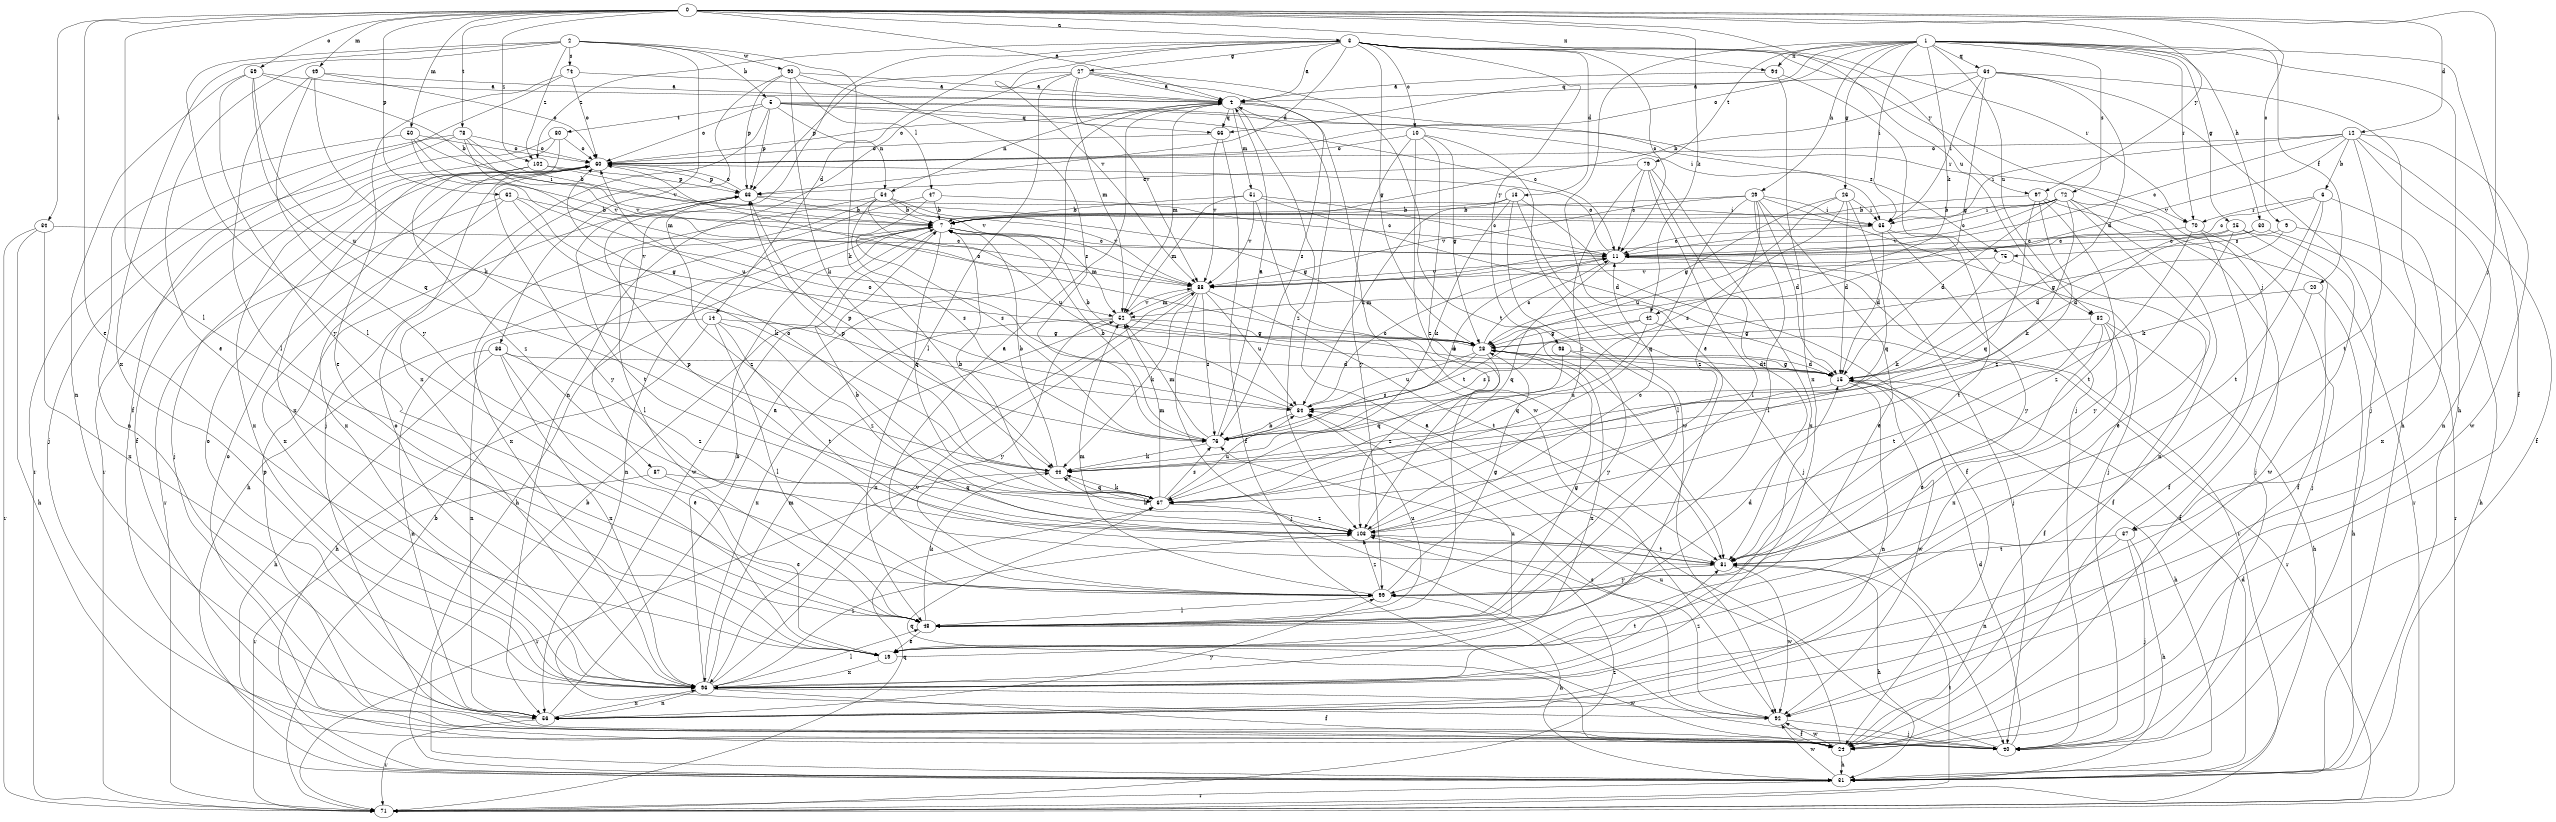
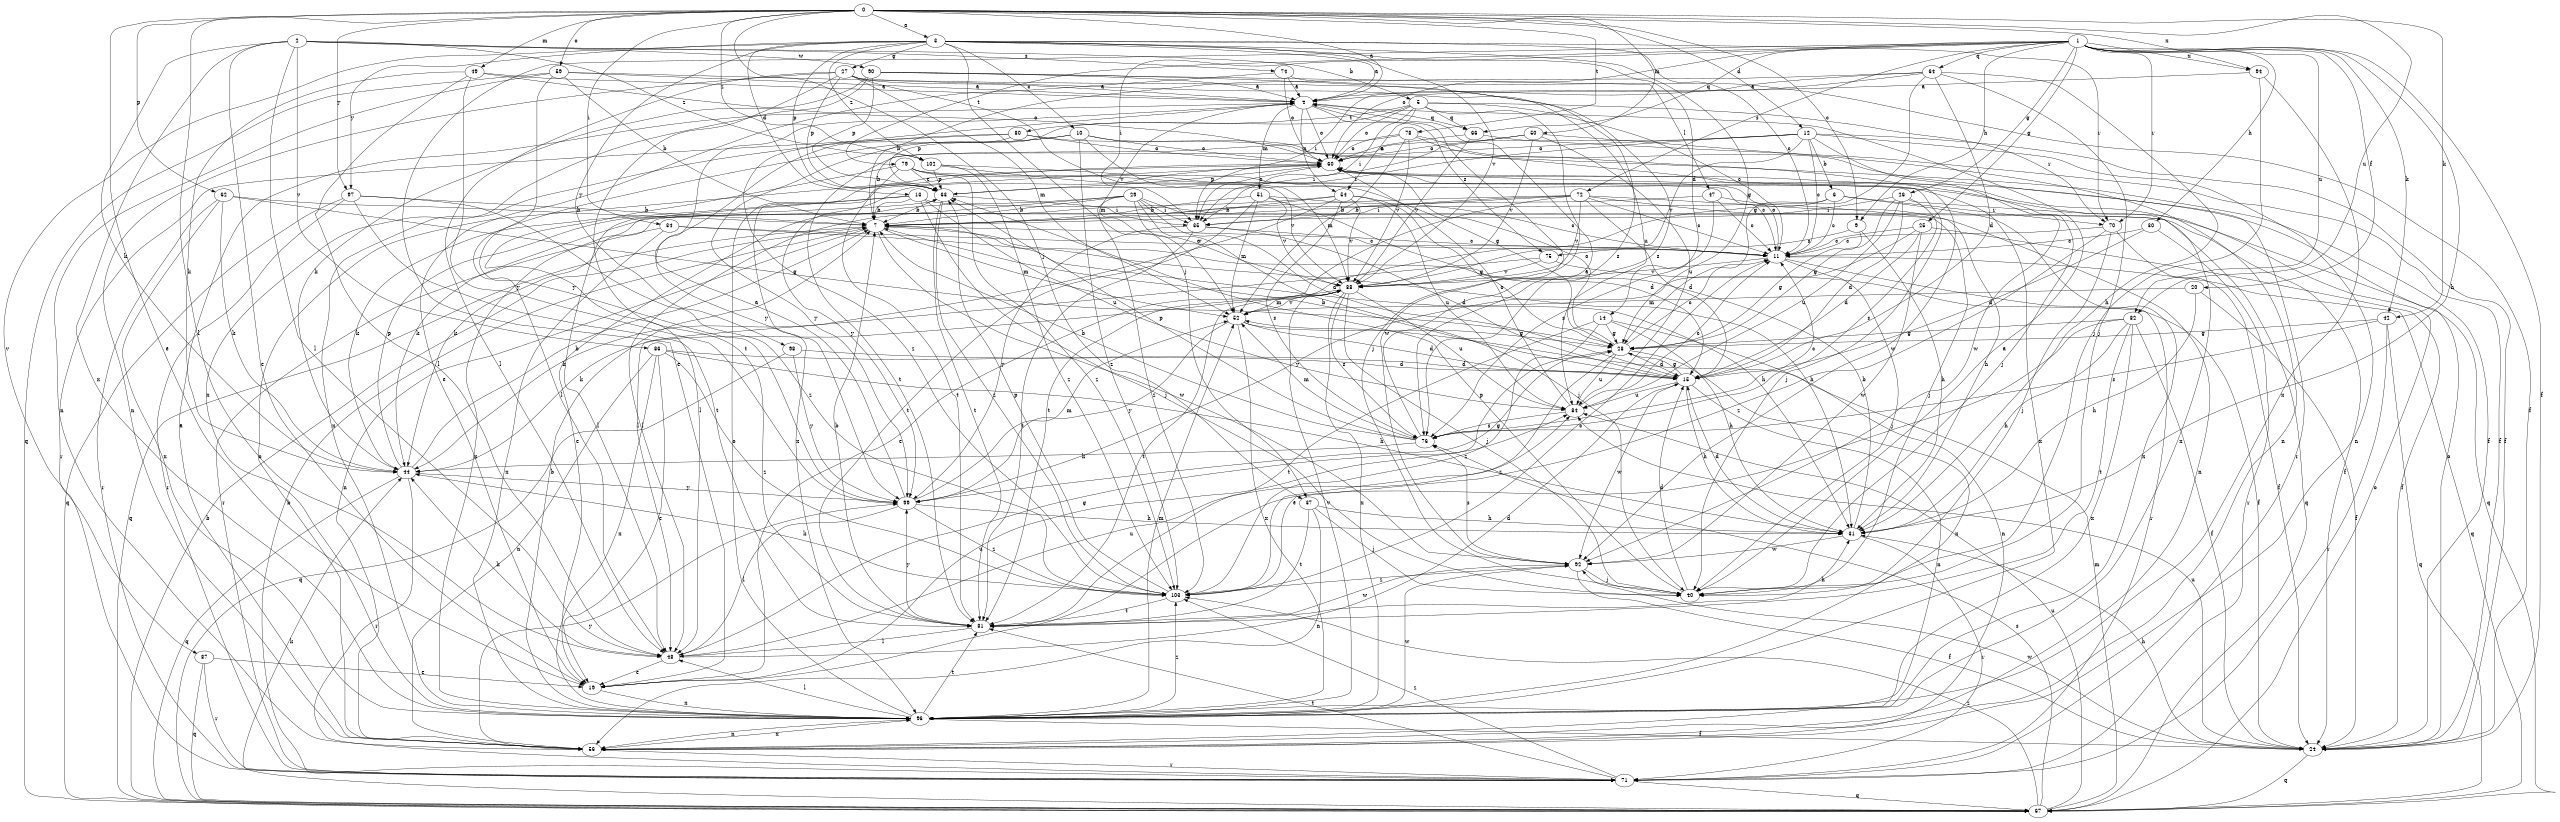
(1833, 105) -> (1983, 132)
(1285, 118) -> (795, 118)
none -> (666, 279)
(1368, 397) -> none
(1271, 426) -> (1489, 426)
none -> (655, 488)
(781, 488) -> (828, 645)
